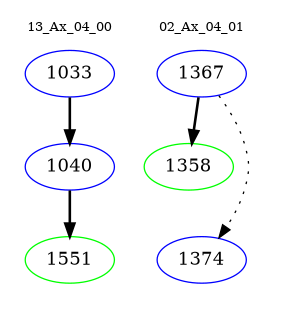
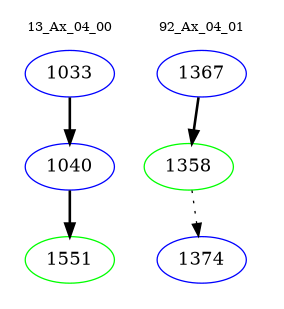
(202, 28) -> (202, 28)
(248, 160) -> (194, 207)
